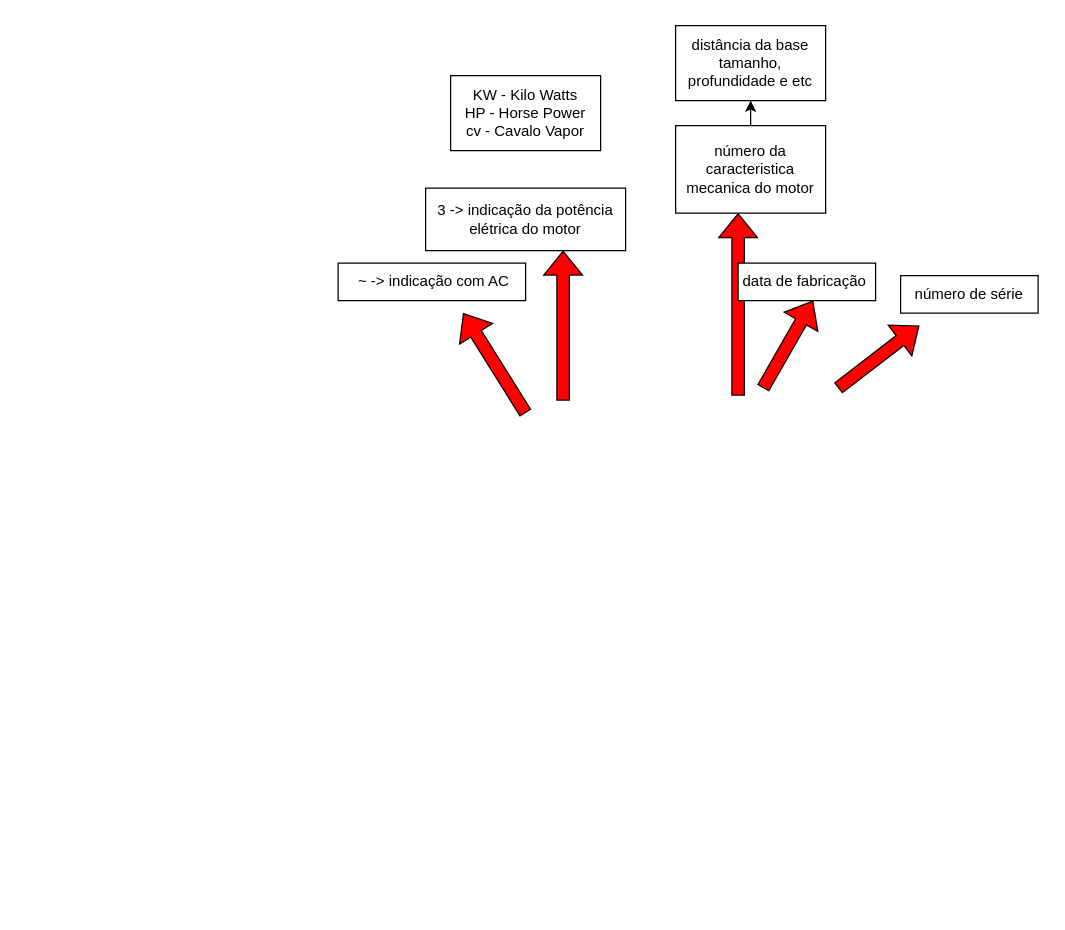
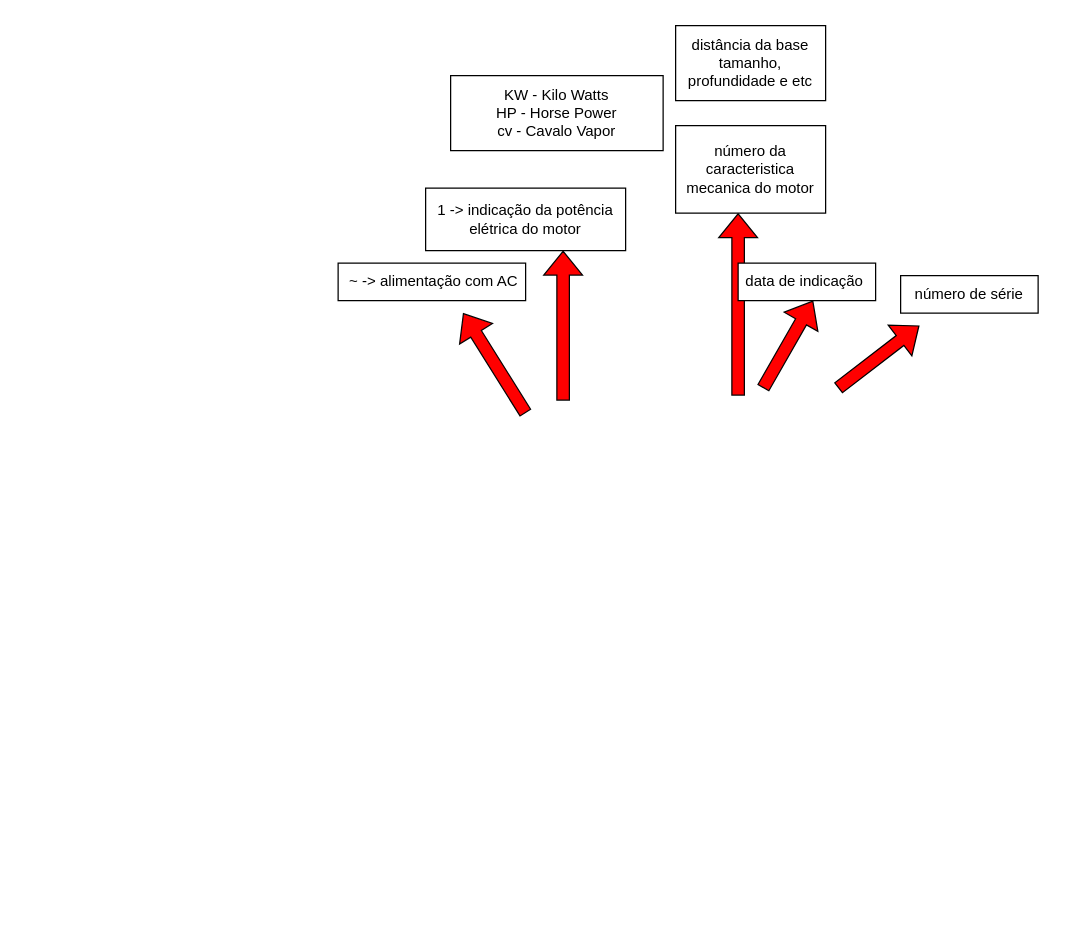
(751, 109) -> none
(526, 113) -> (557, 113)
(526, 219) -> (526, 219)
(432, 282) -> (432, 282)
(807, 282) -> (807, 282)
